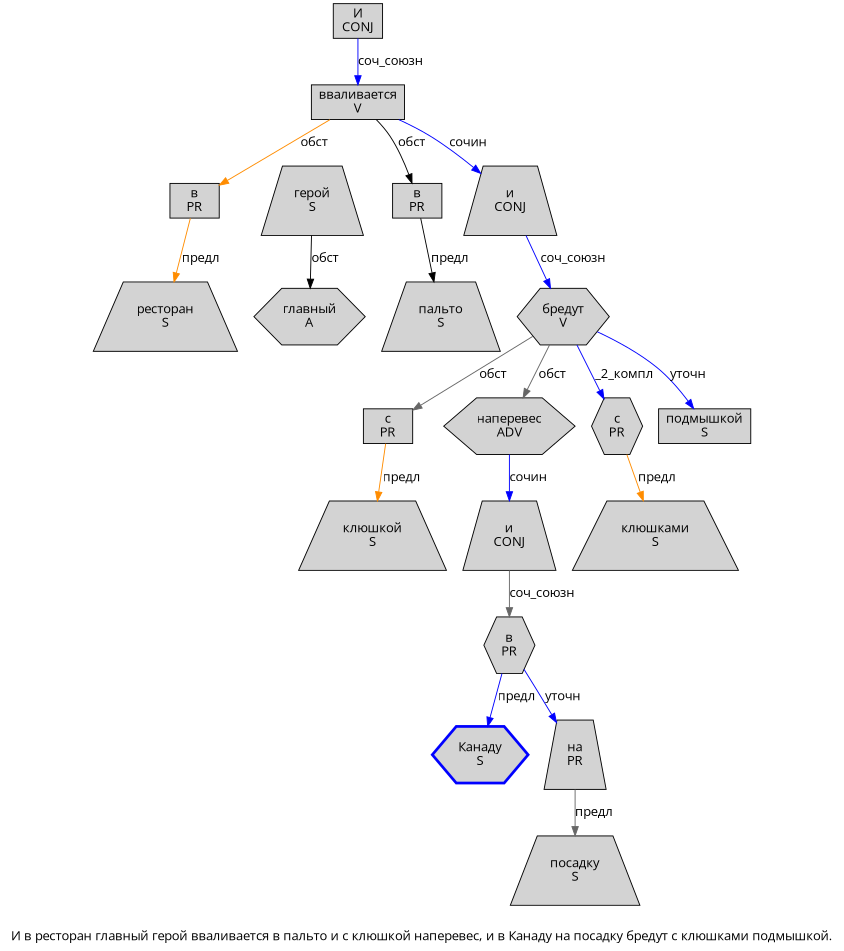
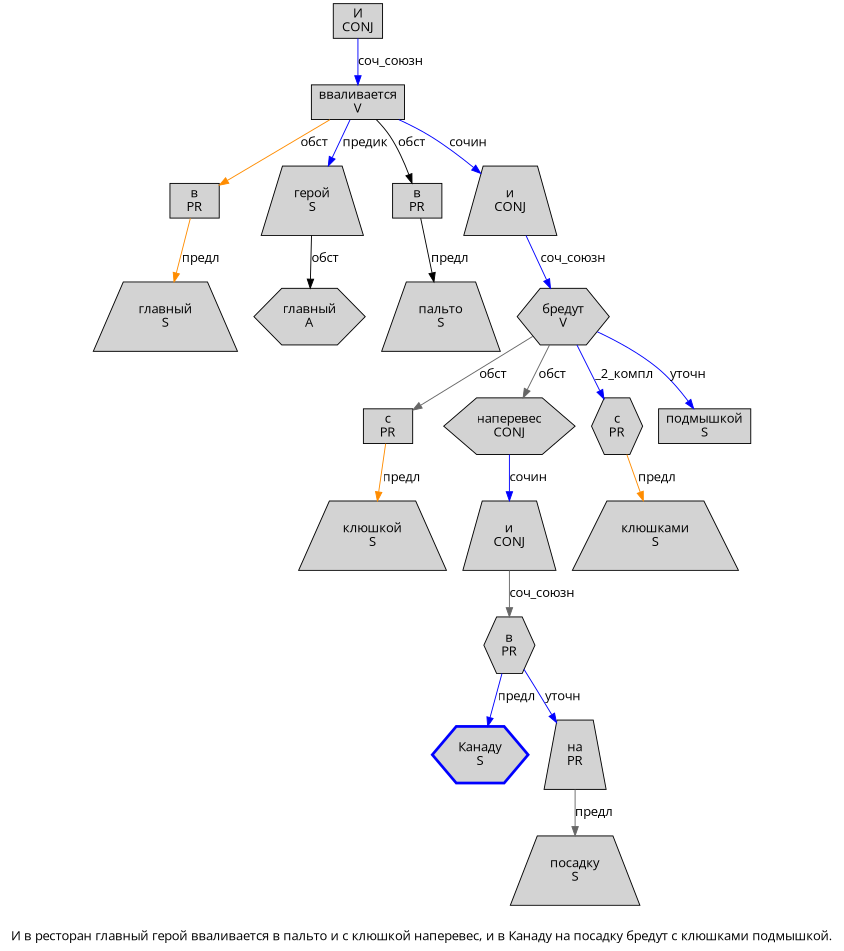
none -> (341, 139)
(165, 317) -> (165, 317)
(509, 426) -> (509, 426)
